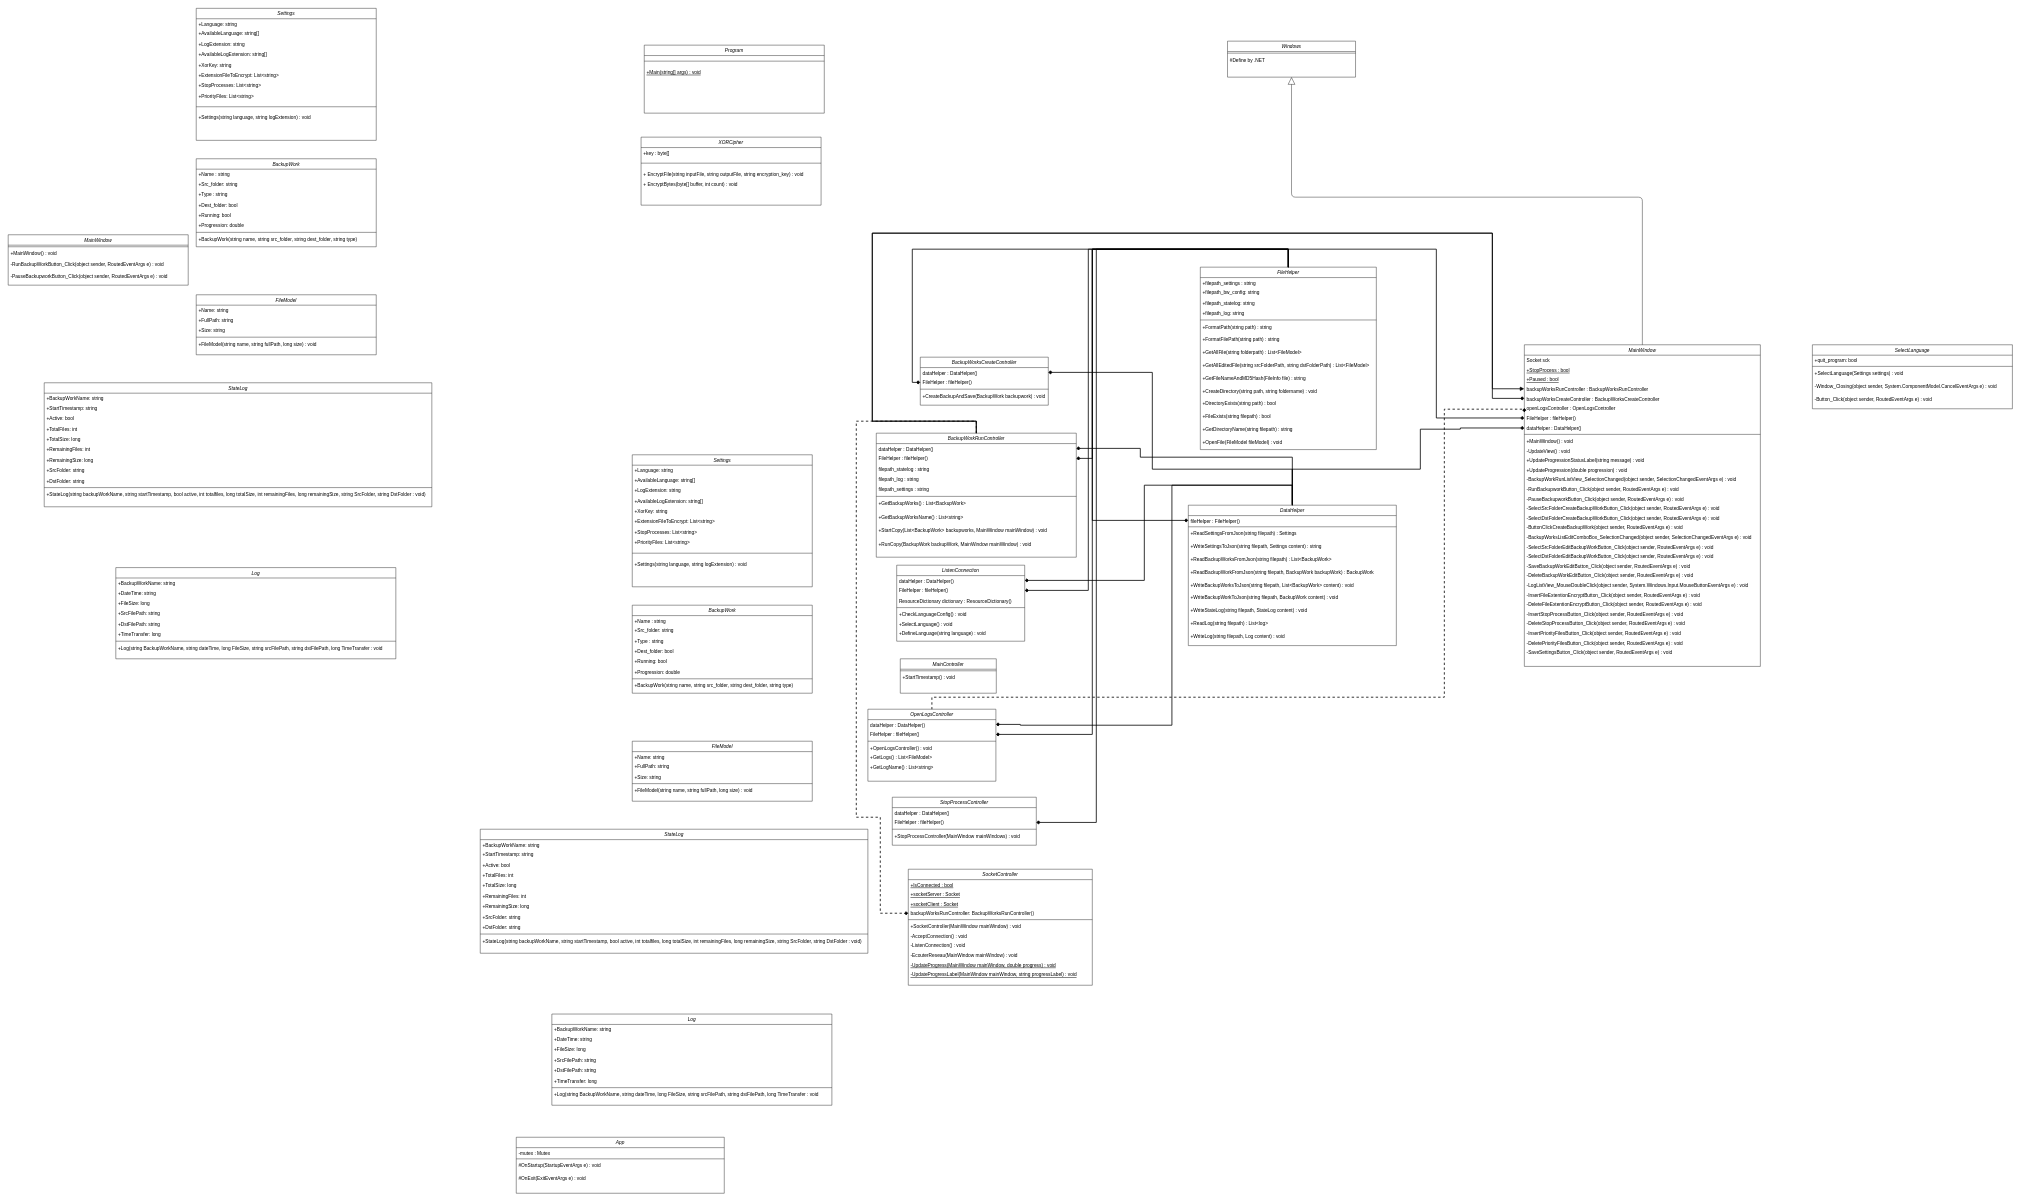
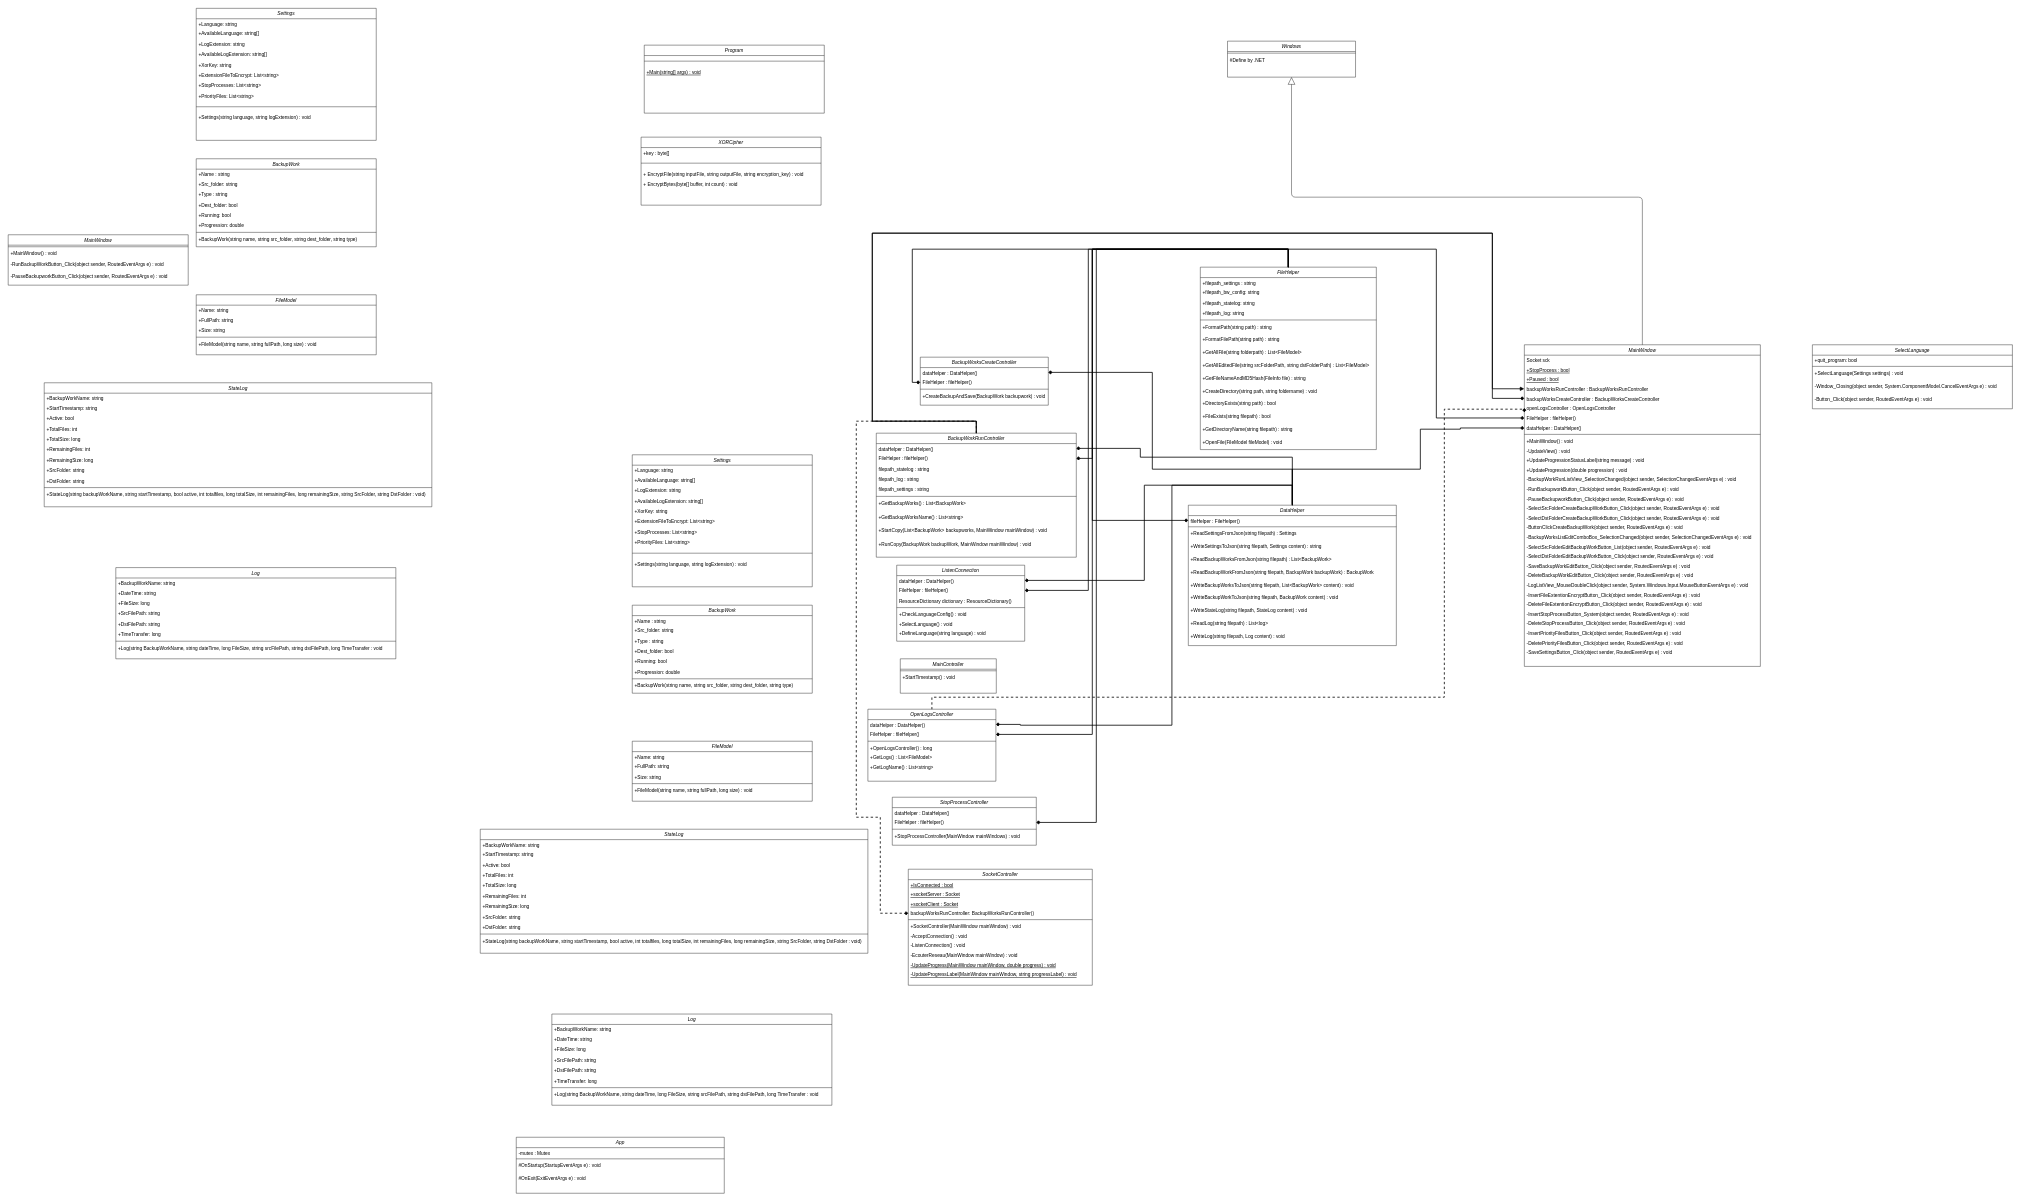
(1630, 547) -> (1629, 547)
(1616, 614) -> (1618, 614)
(904, 748) -> (904, 748)
